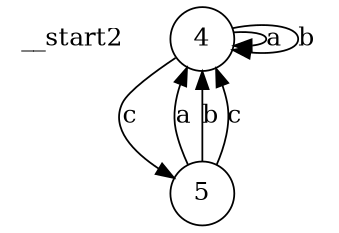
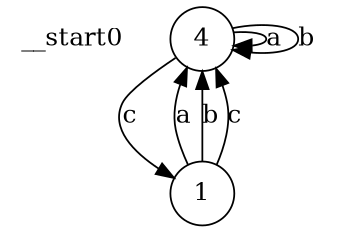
(73, 39) -> (73, 39)
(202, 193) -> (202, 193)
